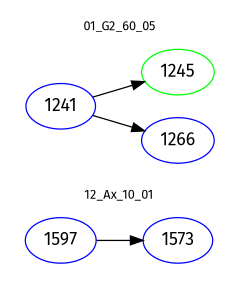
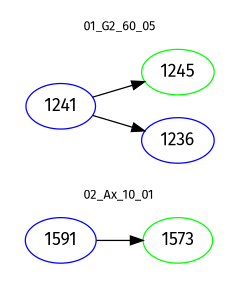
(178, 140) -> (178, 140)
(119, 195) -> (119, 195)
(61, 240) -> (61, 240)
(178, 240) -> (178, 240)
